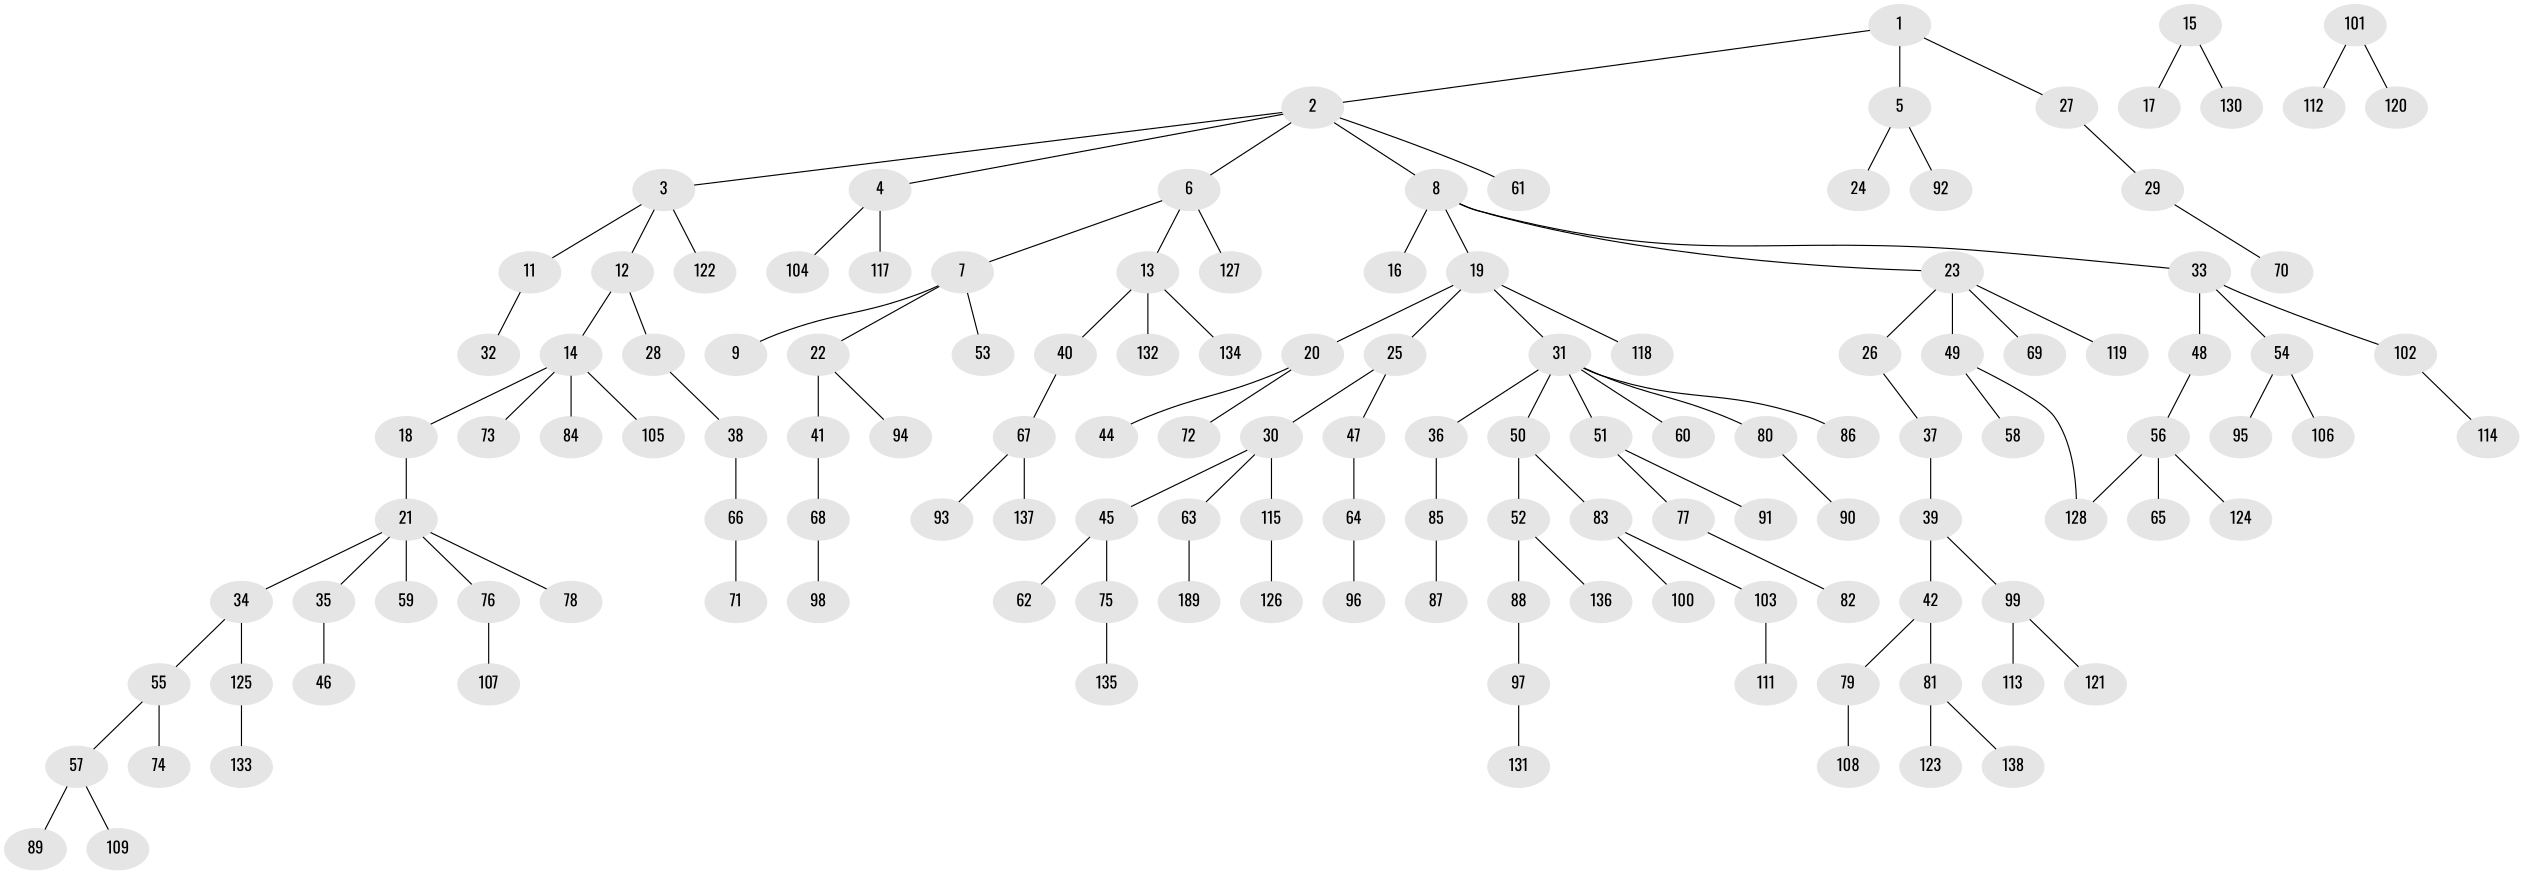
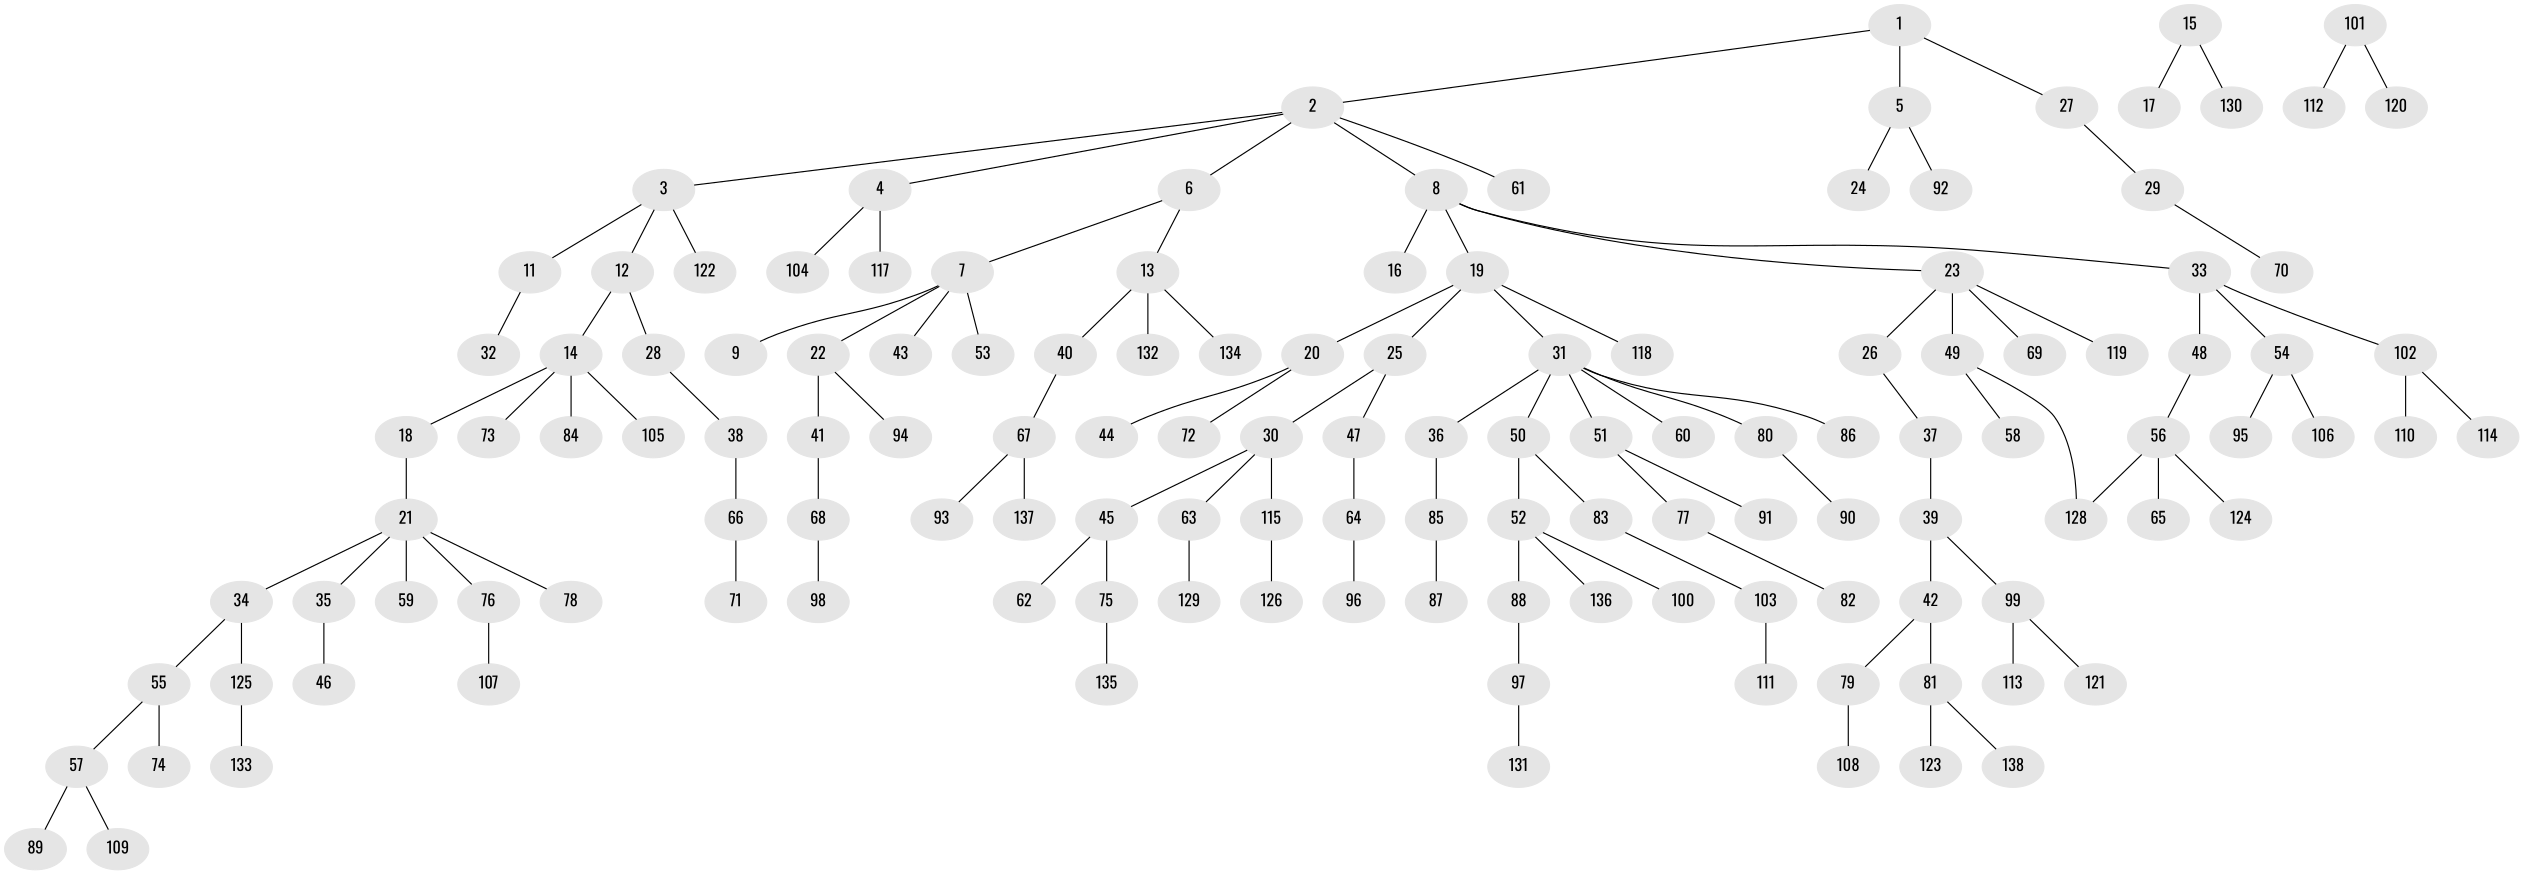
(1230, 272) -> none
none -> (901, 355)
none -> (2406, 437)
(1642, 561) -> (1601, 561)
(1189, 602) -> (1189, 602)
